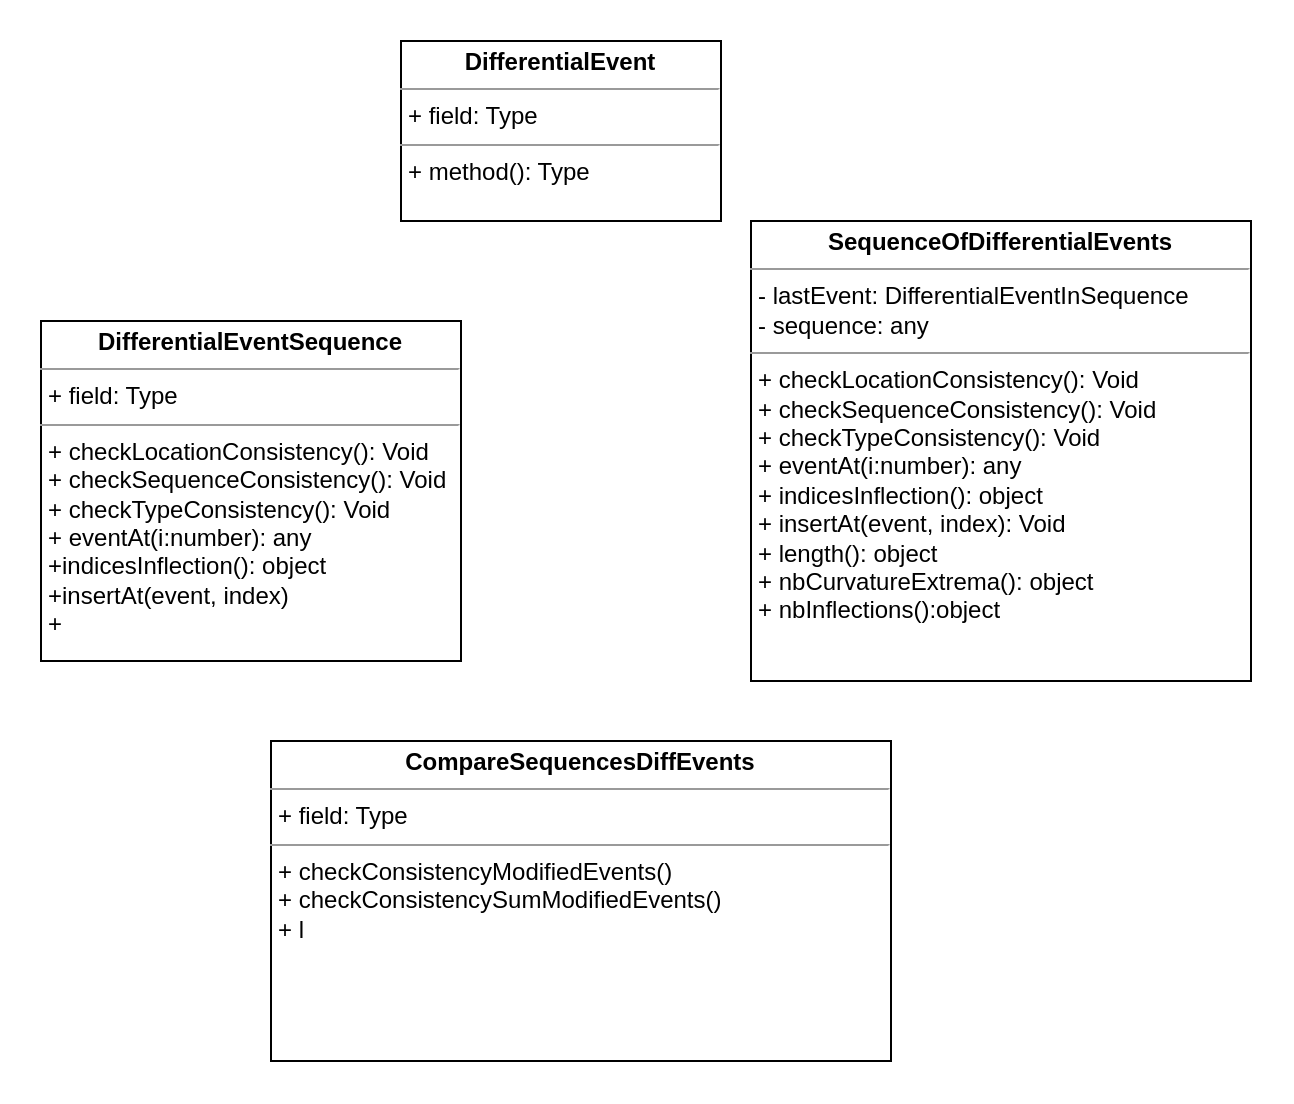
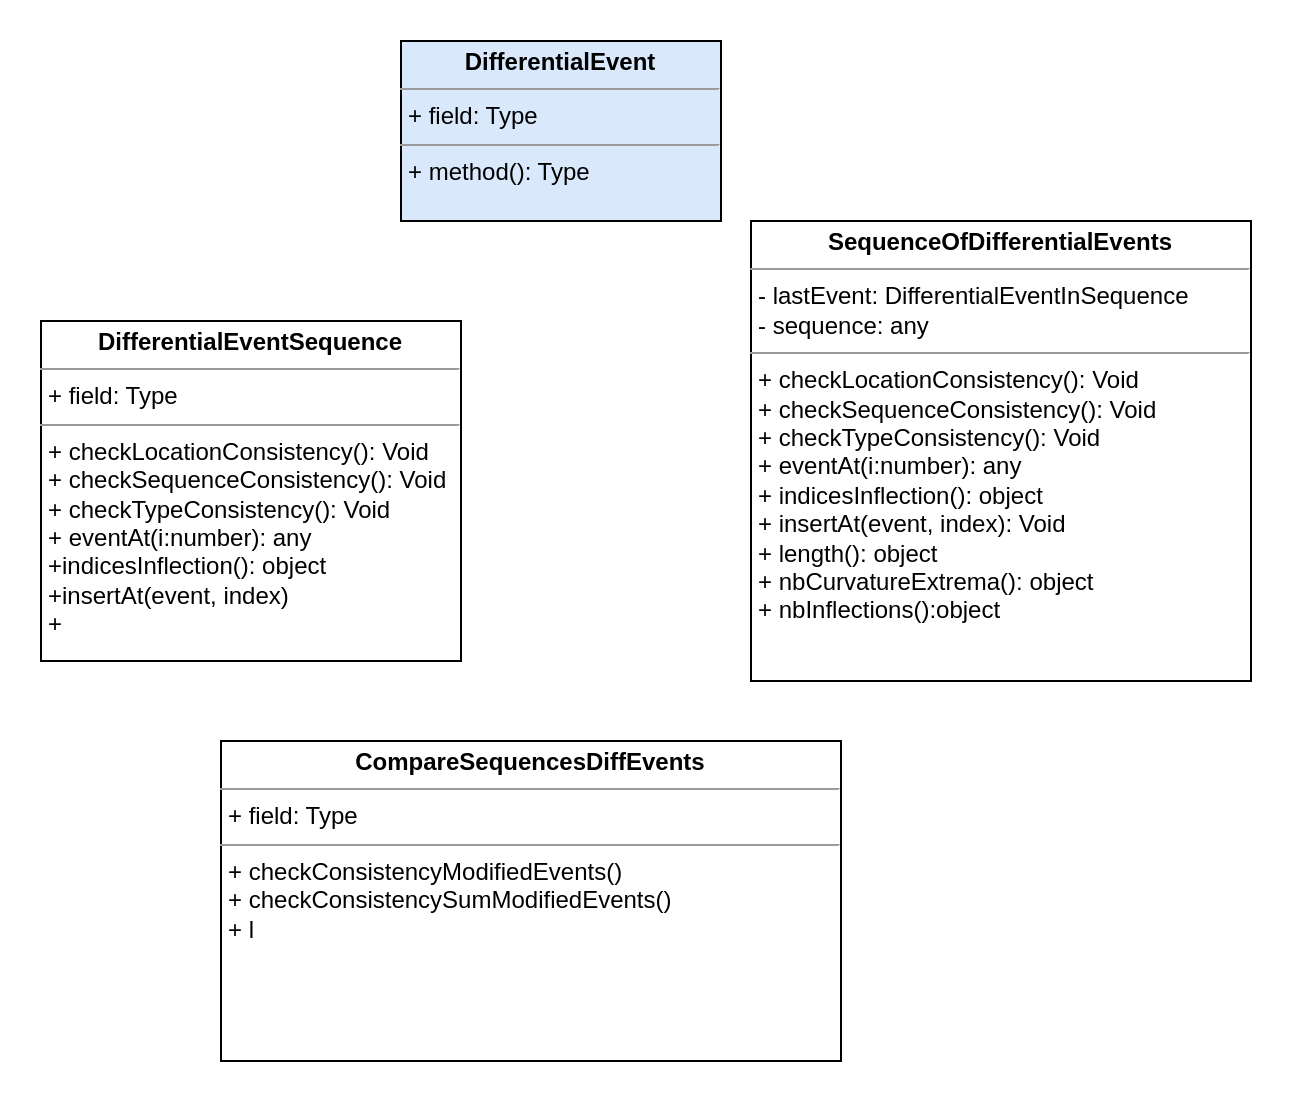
(561, 131) -> (561, 131)
(581, 901) -> (531, 901)
